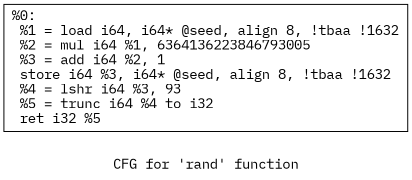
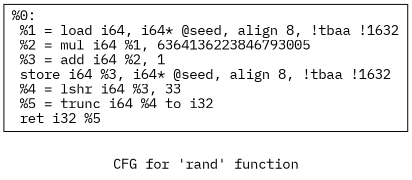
(97, 89) -> (97, 89)
